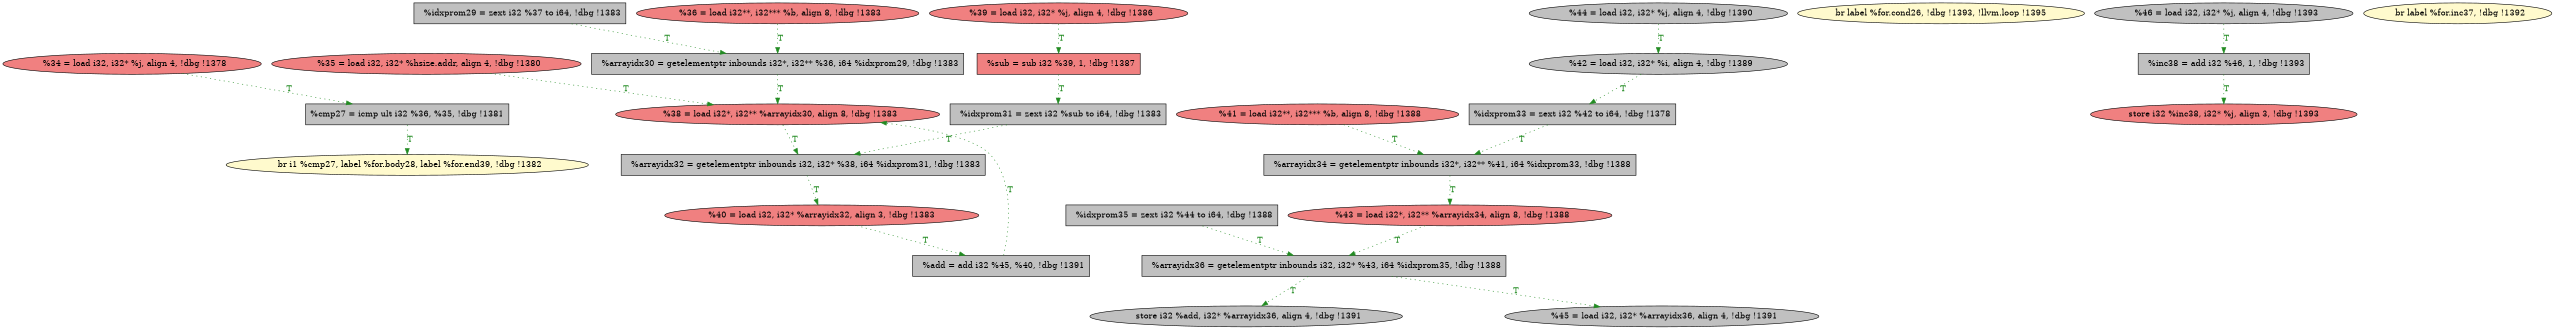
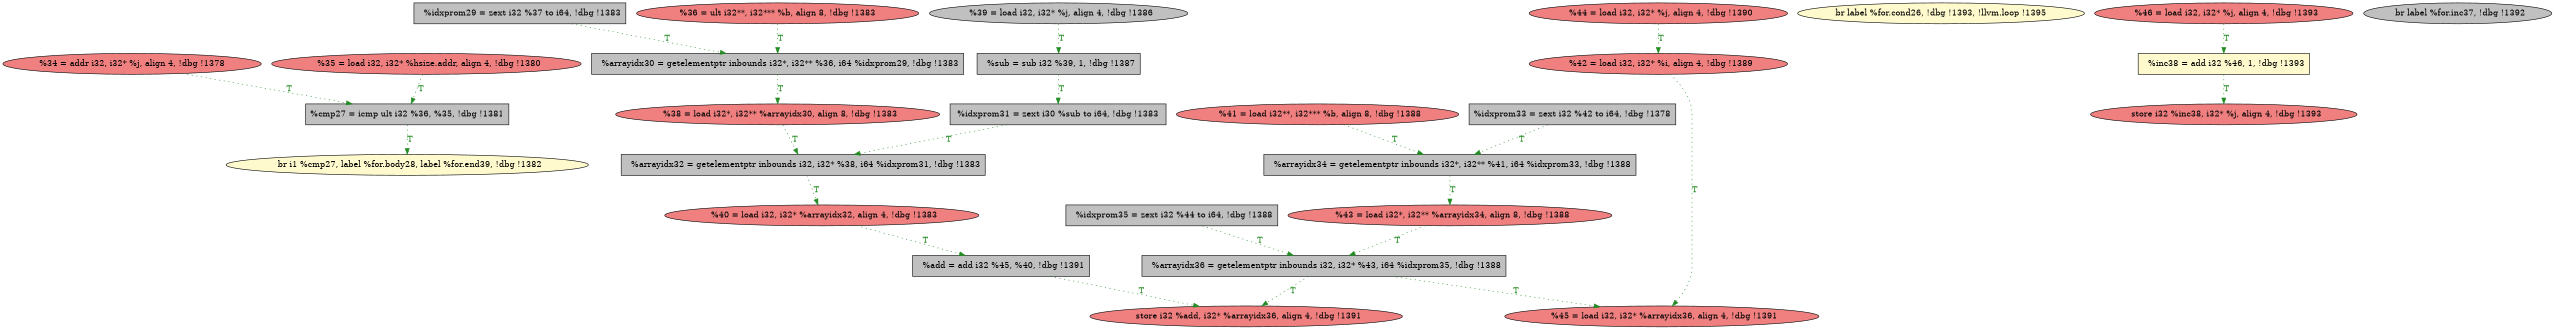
(778, 13) -> (778, 13)
(1059, 13) -> (1059, 13)
(1658, 13) -> (1658, 13)
(2224, 13) -> (2224, 13)
(2458, 13) -> (2458, 13)
(132, 64) -> (132, 64)
(1059, 64) -> (1059, 64)
(1658, 64) -> (1658, 64)
(2224, 64) -> (2224, 64)
(1618, 88) -> (1692, 187)
(599, 89) -> (418, 86)
(1058, 114) -> (1058, 114)
(2224, 114) -> (2224, 114)
(989, 153) -> (1122, 291)
(822, 215) -> (822, 215)
(1246, 316) -> (1246, 316)
(1662, 316) -> (1662, 316)
